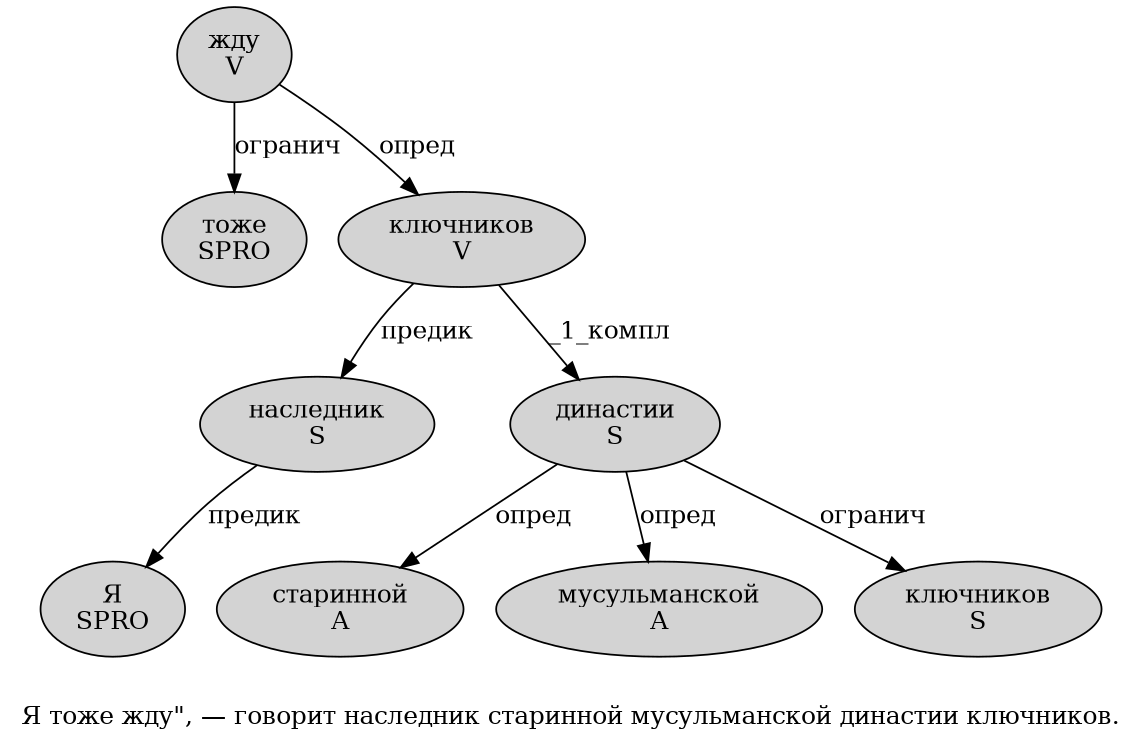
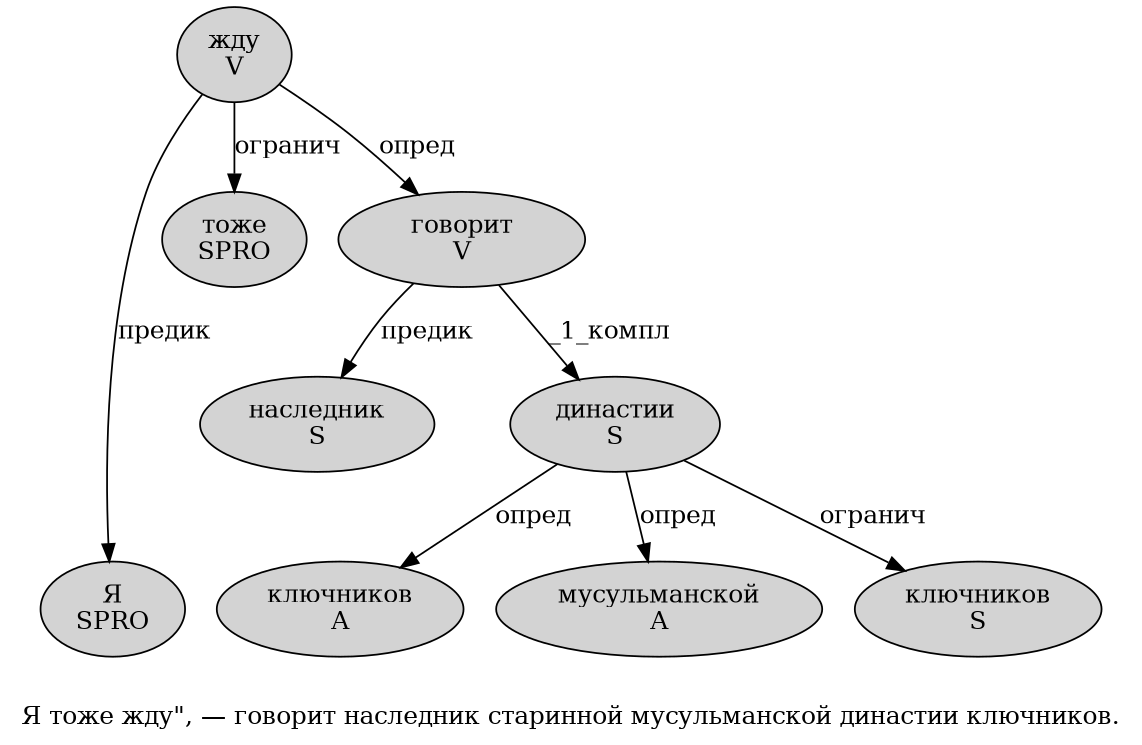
(462, 239) -> (462, 239)
(205, 506) -> (119, 310)
(340, 609) -> (340, 609)
